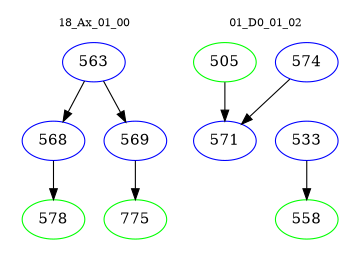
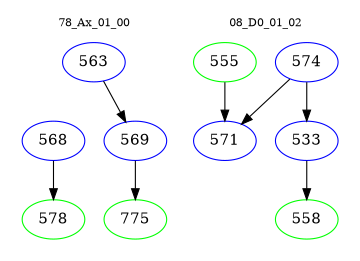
(94, 23) -> (94, 23)
(266, 23) -> (266, 23)
(225, 62) -> (225, 62)
(76, 96) -> none
none -> (307, 96)
